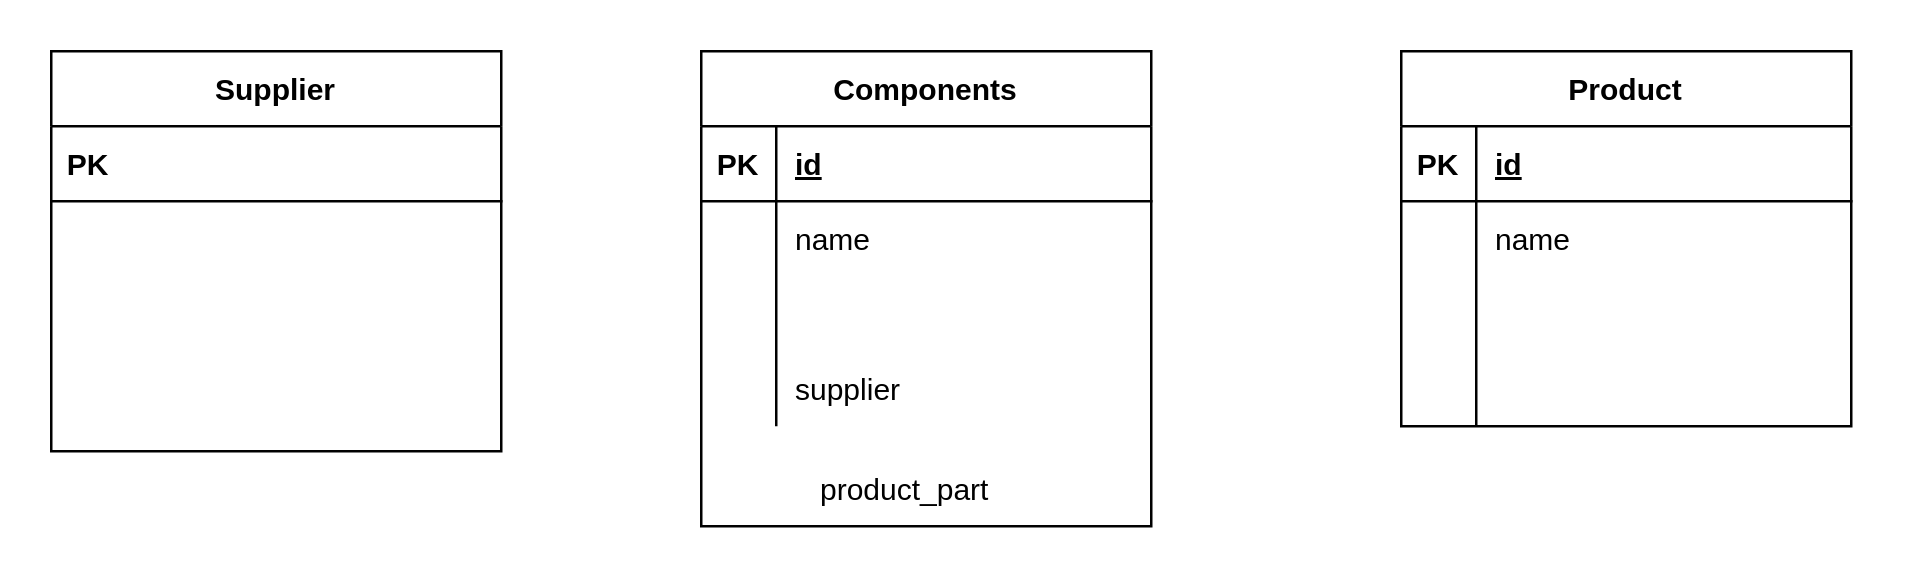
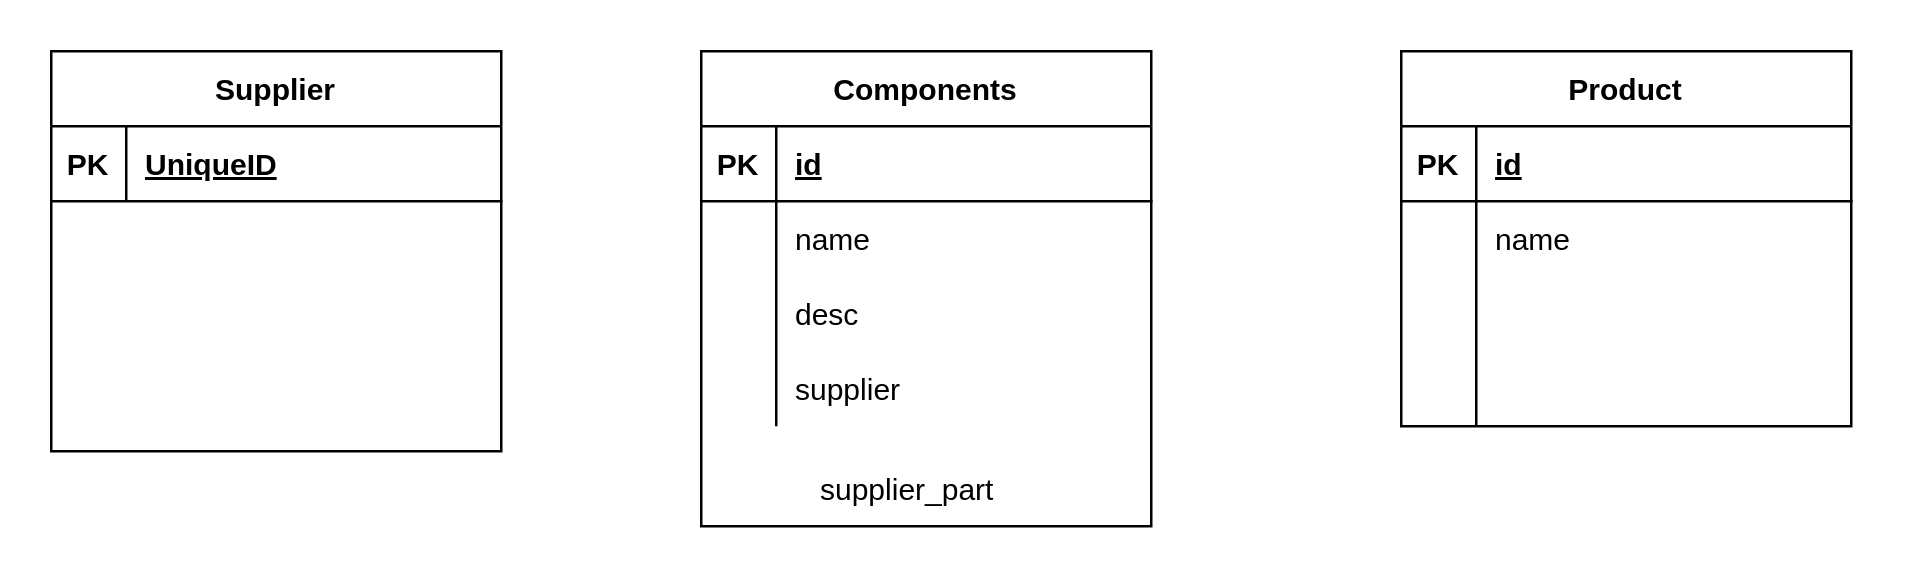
none -> (314, 164)
none -> (964, 314)
(921, 490) -> (921, 490)
